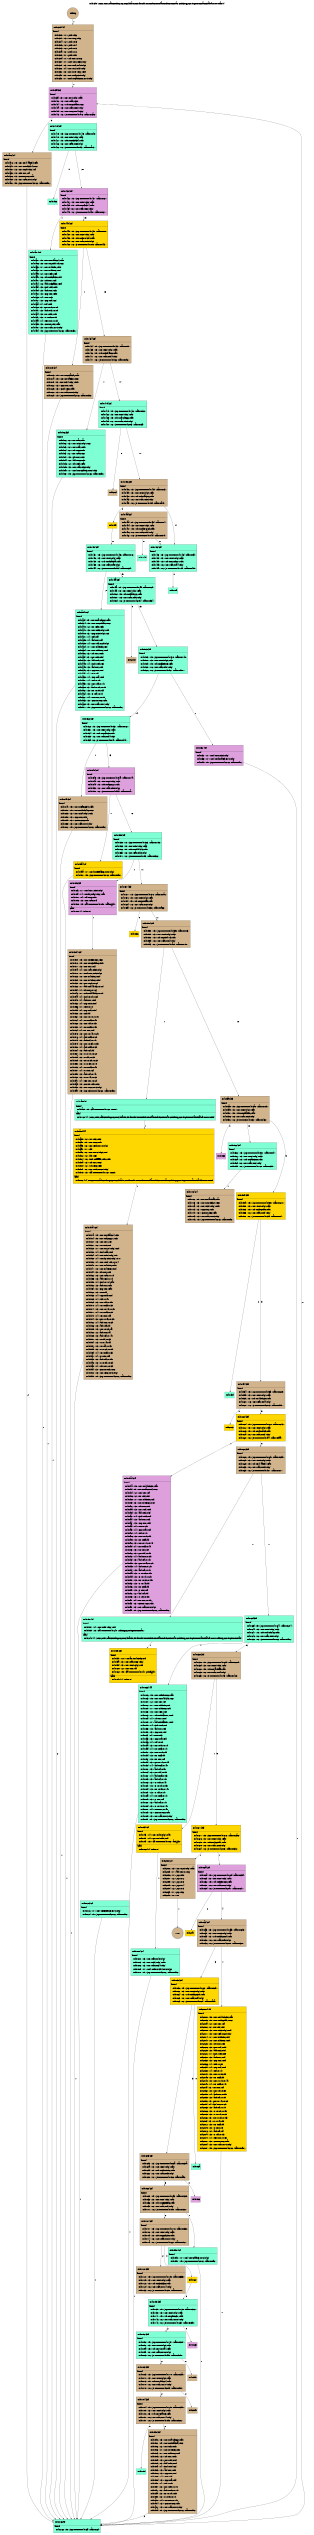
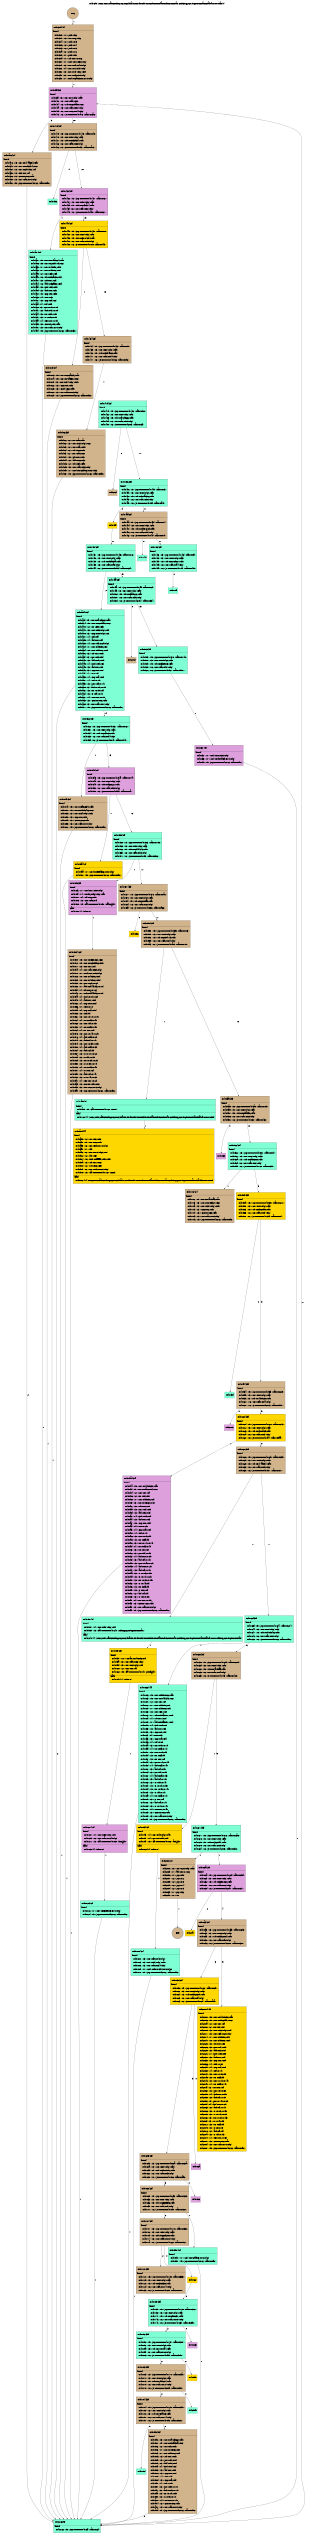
(73, 13) -> (73, 13)
none -> (73, 120)
(73, 137) -> (73, 137)
(115, 381) -> none
(81, 453) -> (81, 453)
(143, 493) -> (143, 493)
(173, 524) -> (143, 509)
(147, 697) -> (104, 713)
(285, 1154) -> (256, 1180)
(108, 1302) -> none
(229, 1428) -> (229, 1428)
none -> (105, 1839)
(216, 1839) -> (216, 1839)
(178, 1933) -> (178, 1933)
(222, 1962) -> (222, 1962)
(196, 2167) -> (196, 2167)
(192, 2378) -> (192, 2378)
(221, 2387) -> none
(192, 2410) -> (192, 2410)
